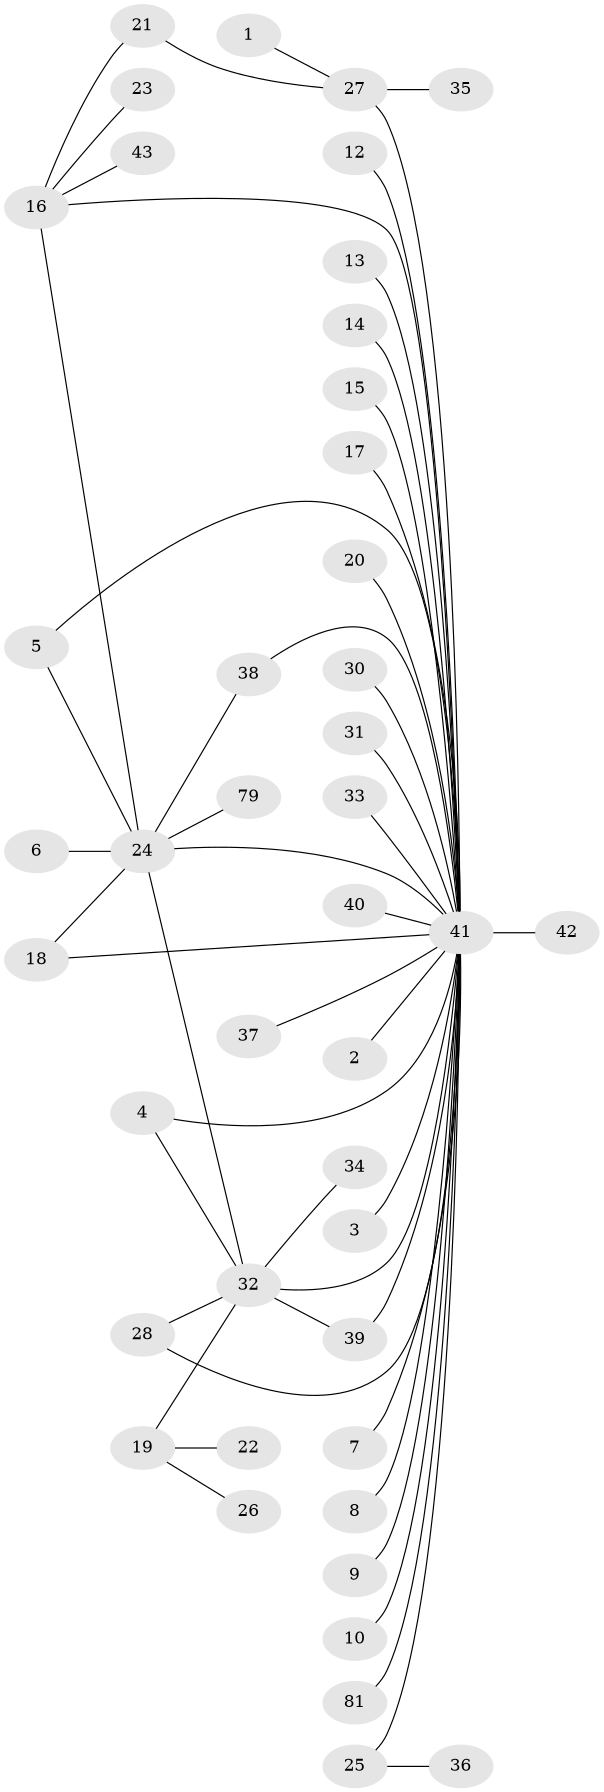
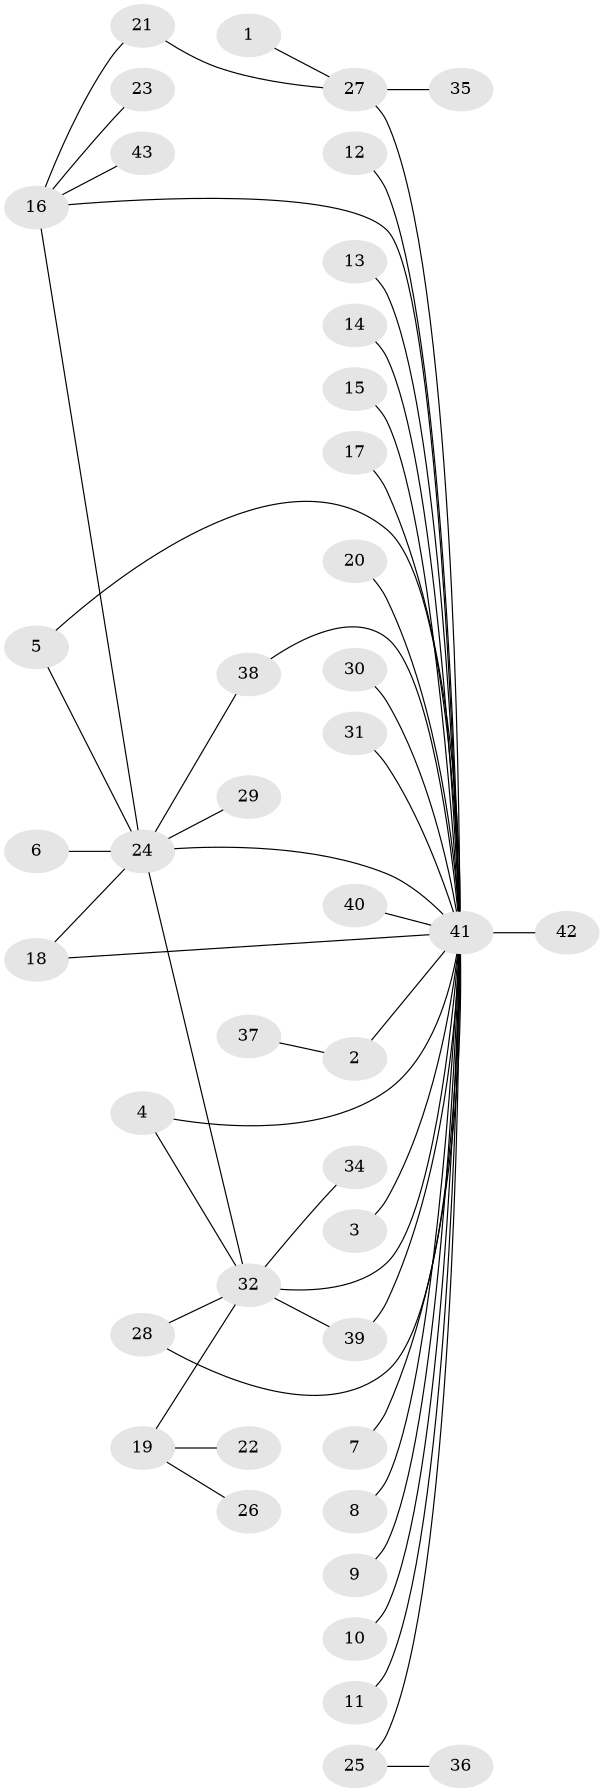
(249, 797) -> (249, 797)
(355, 797) -> none
(359, 990) -> (302, 1048)
(355, 1703) -> (355, 1703)
